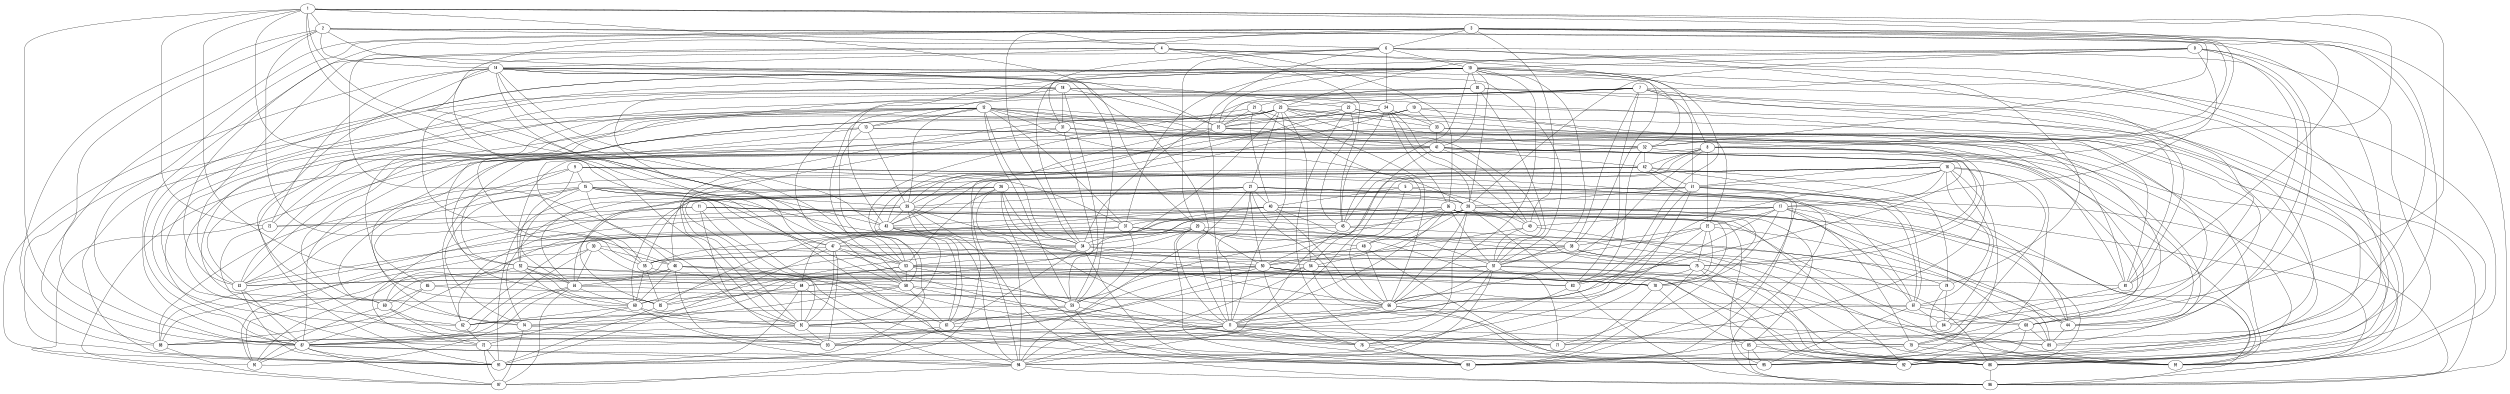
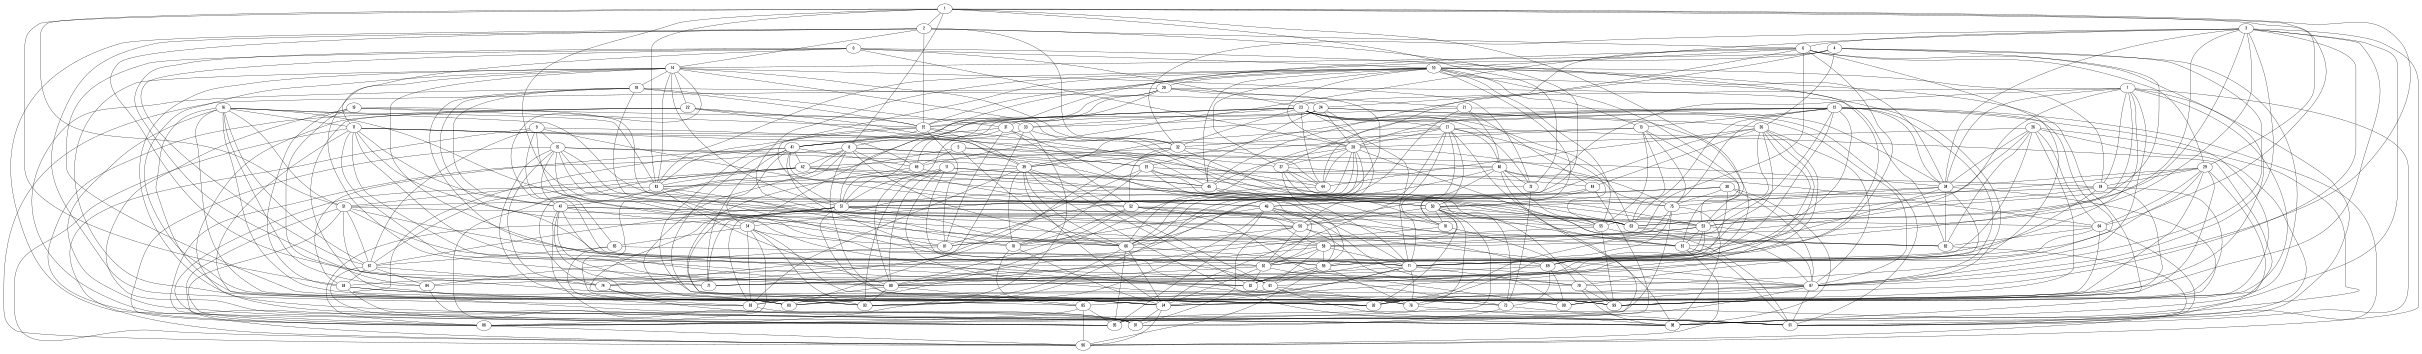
(1580, 197) -> (829, 137)
